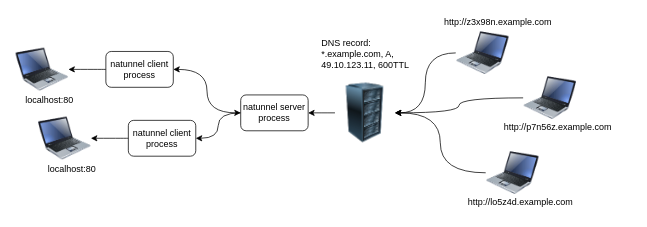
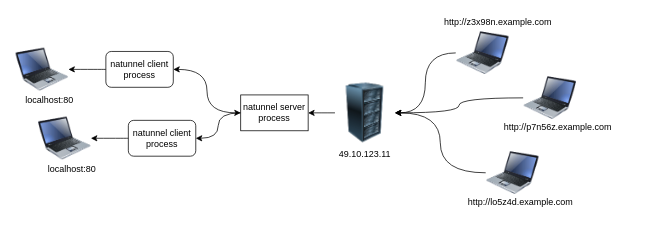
(372, 54) -> none
(274, 113) -> (274, 113)
none -> (365, 155)
